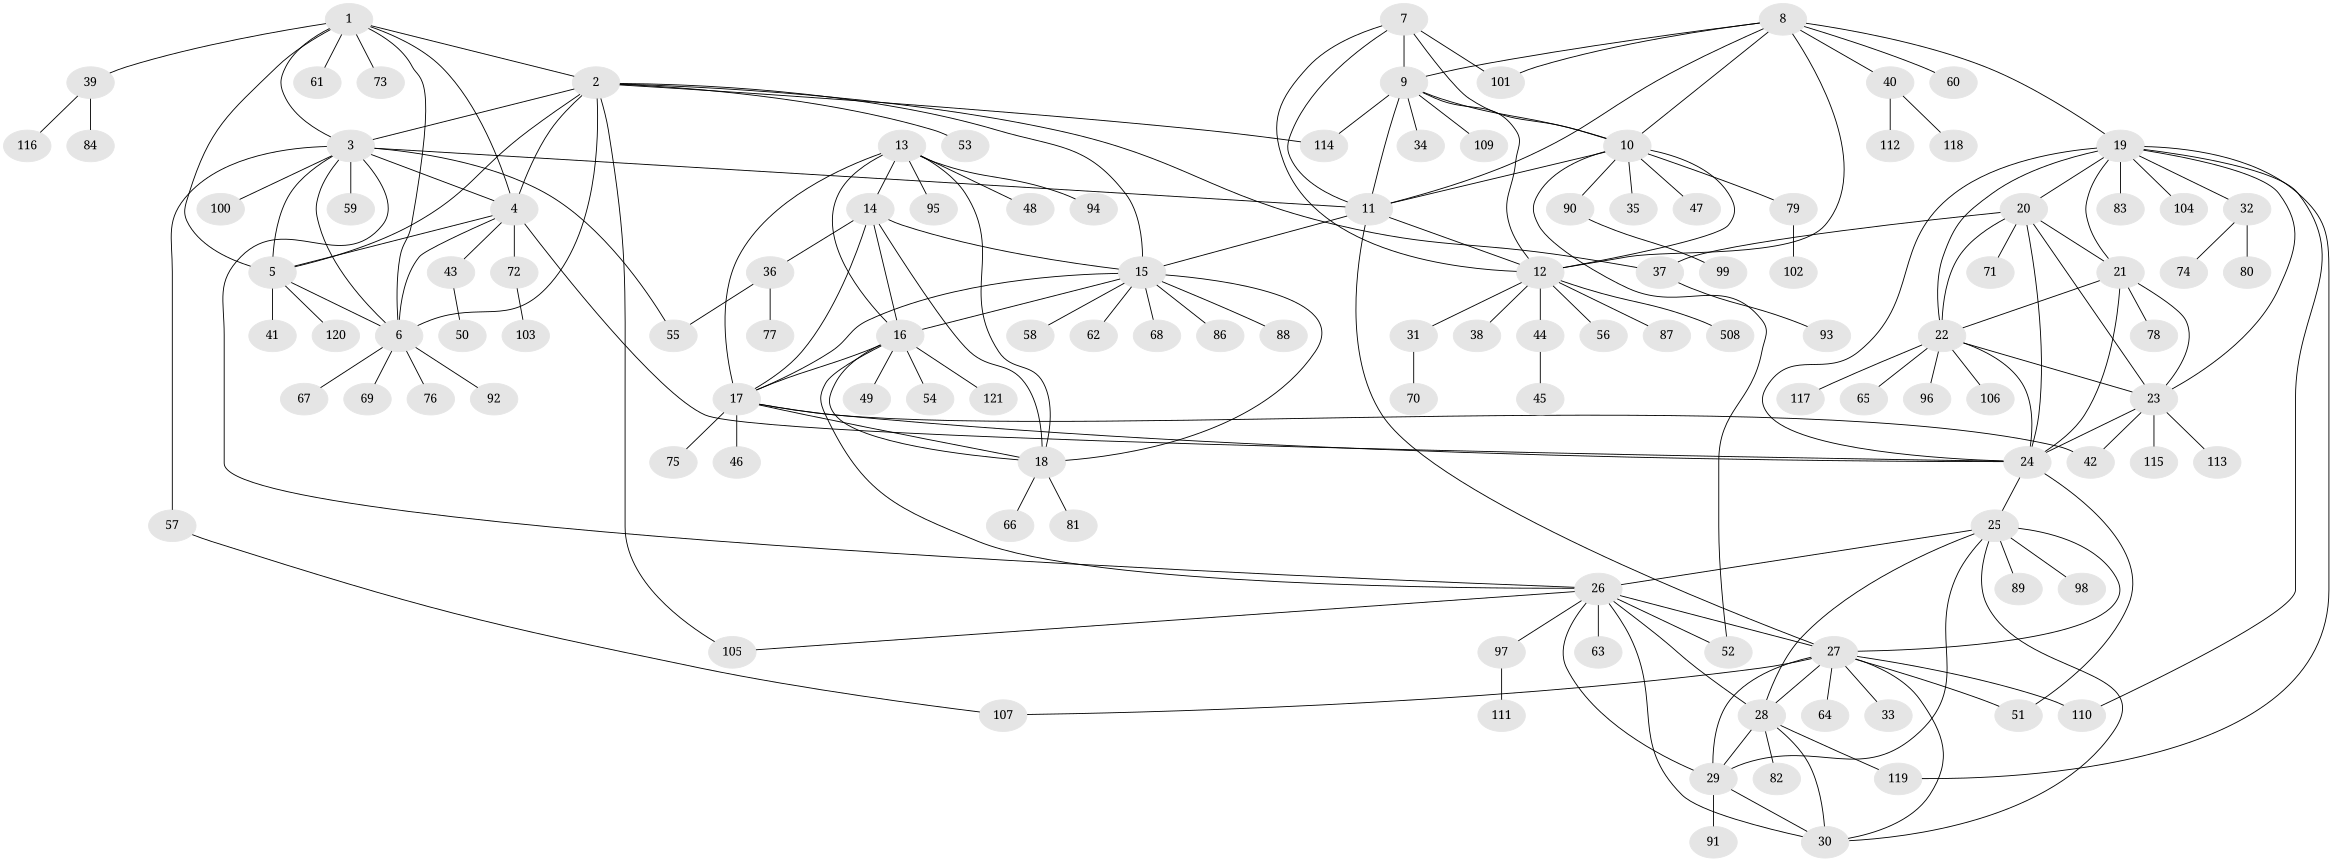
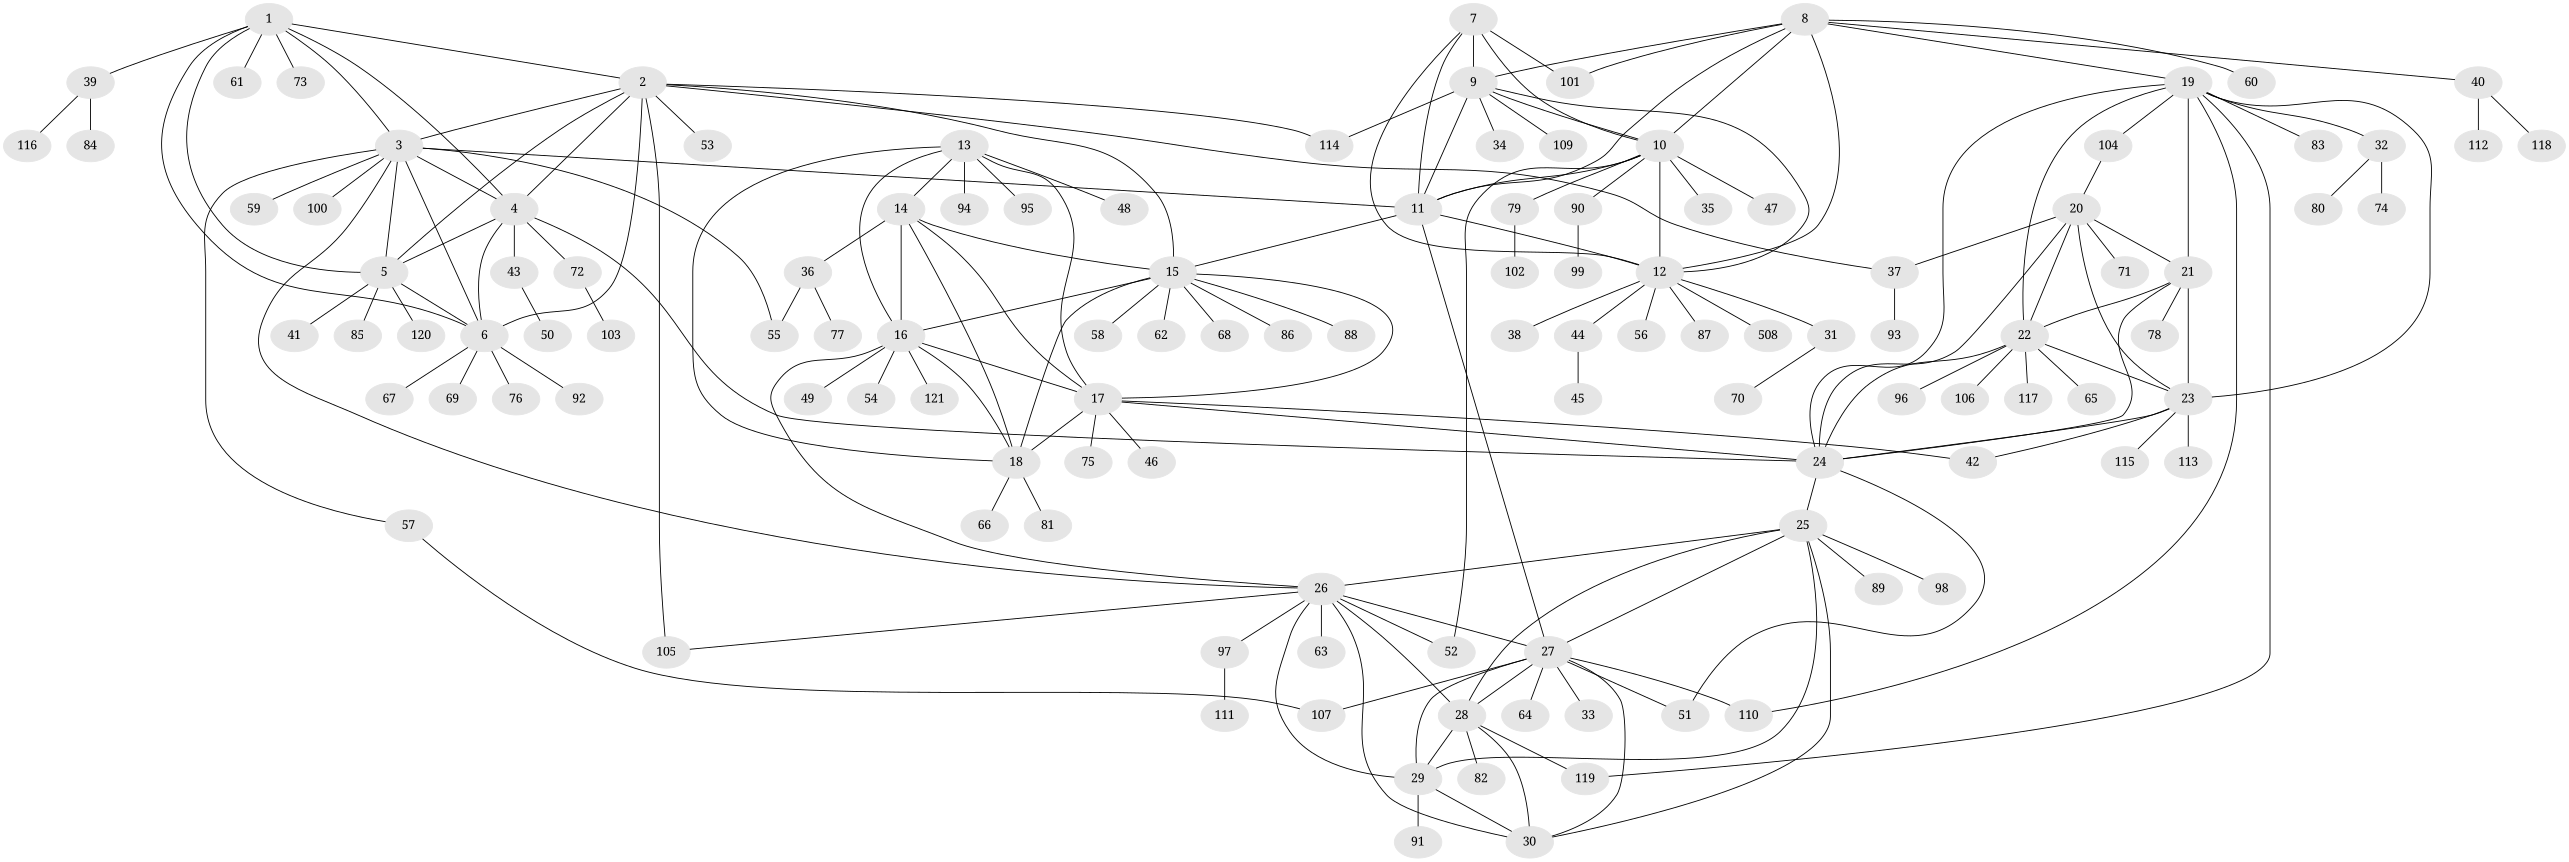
(2072, 178) -> (2092, 178)
none -> (358, 336)
